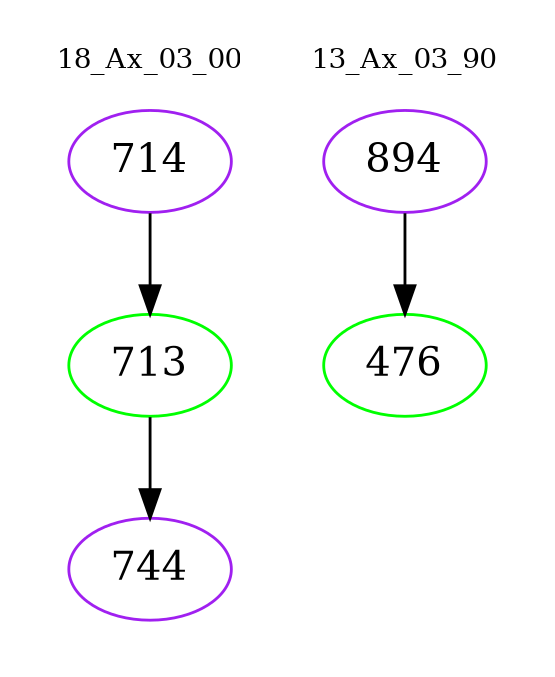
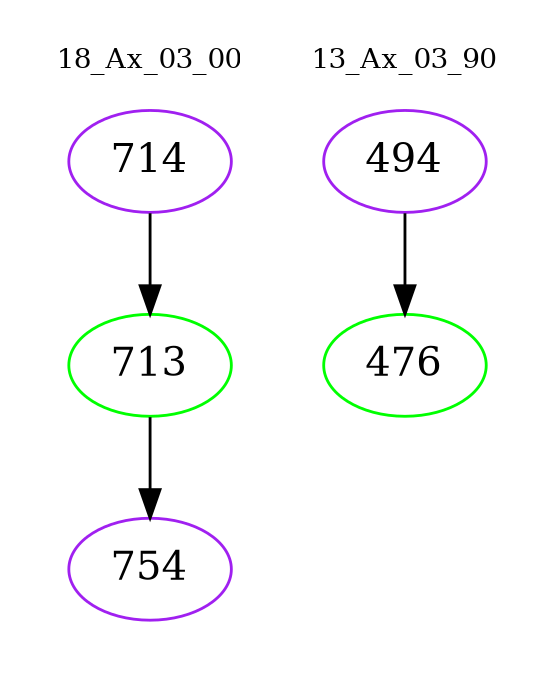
(405, 161) -> (405, 161)
(150, 569) -> (150, 569)
